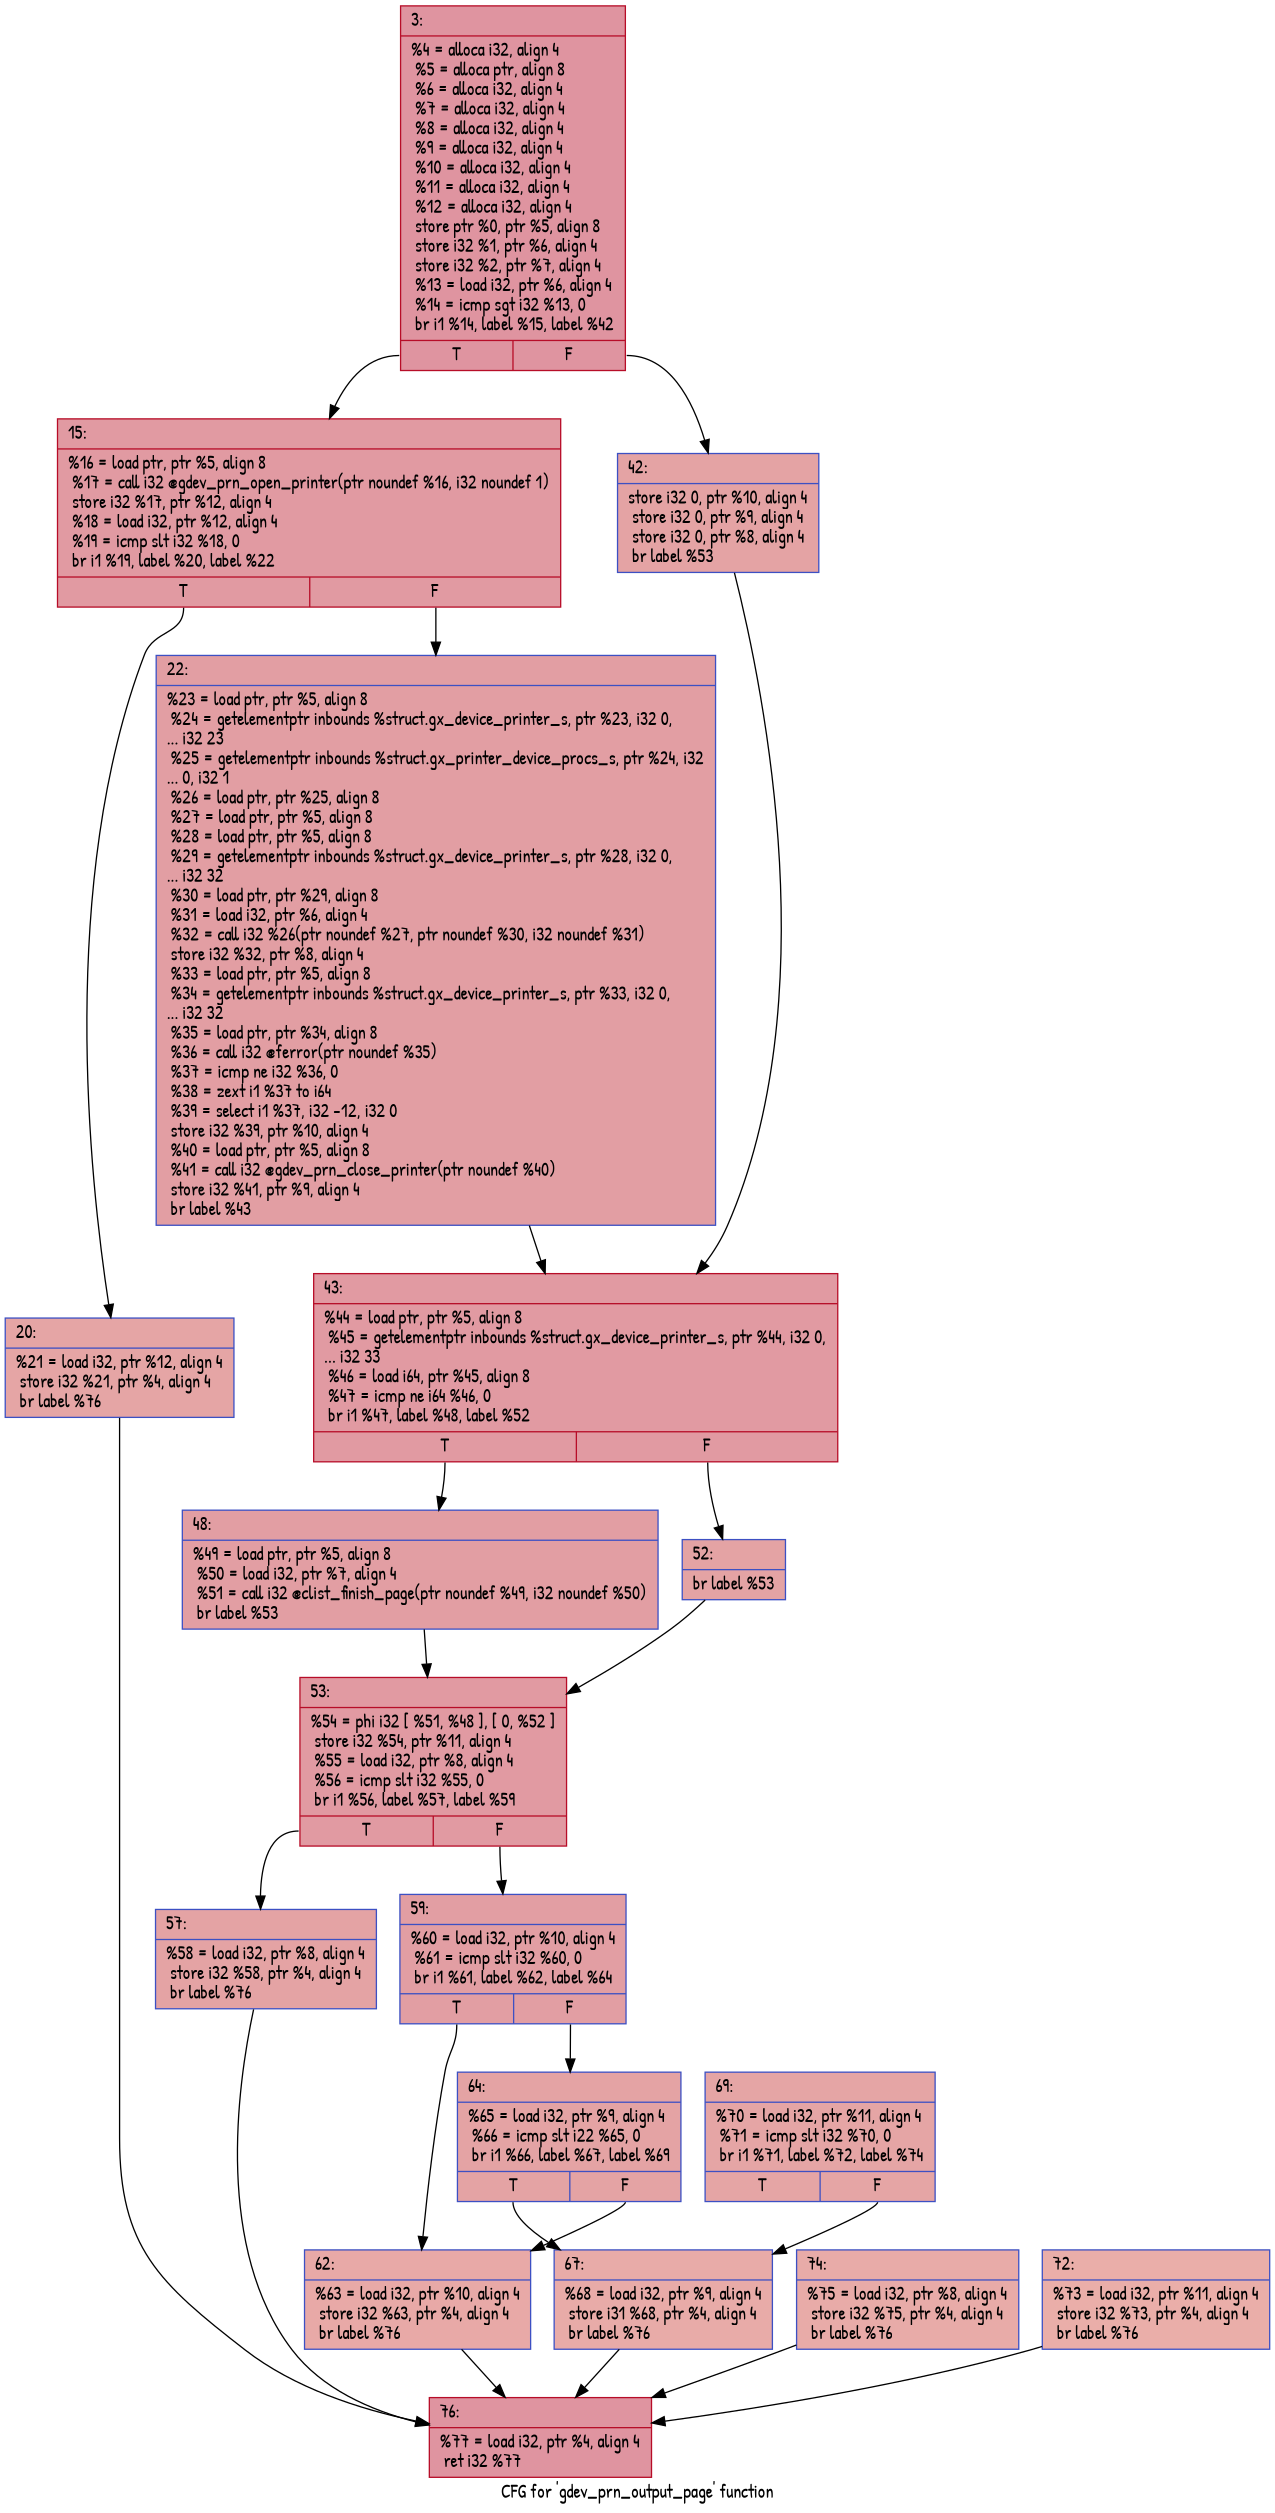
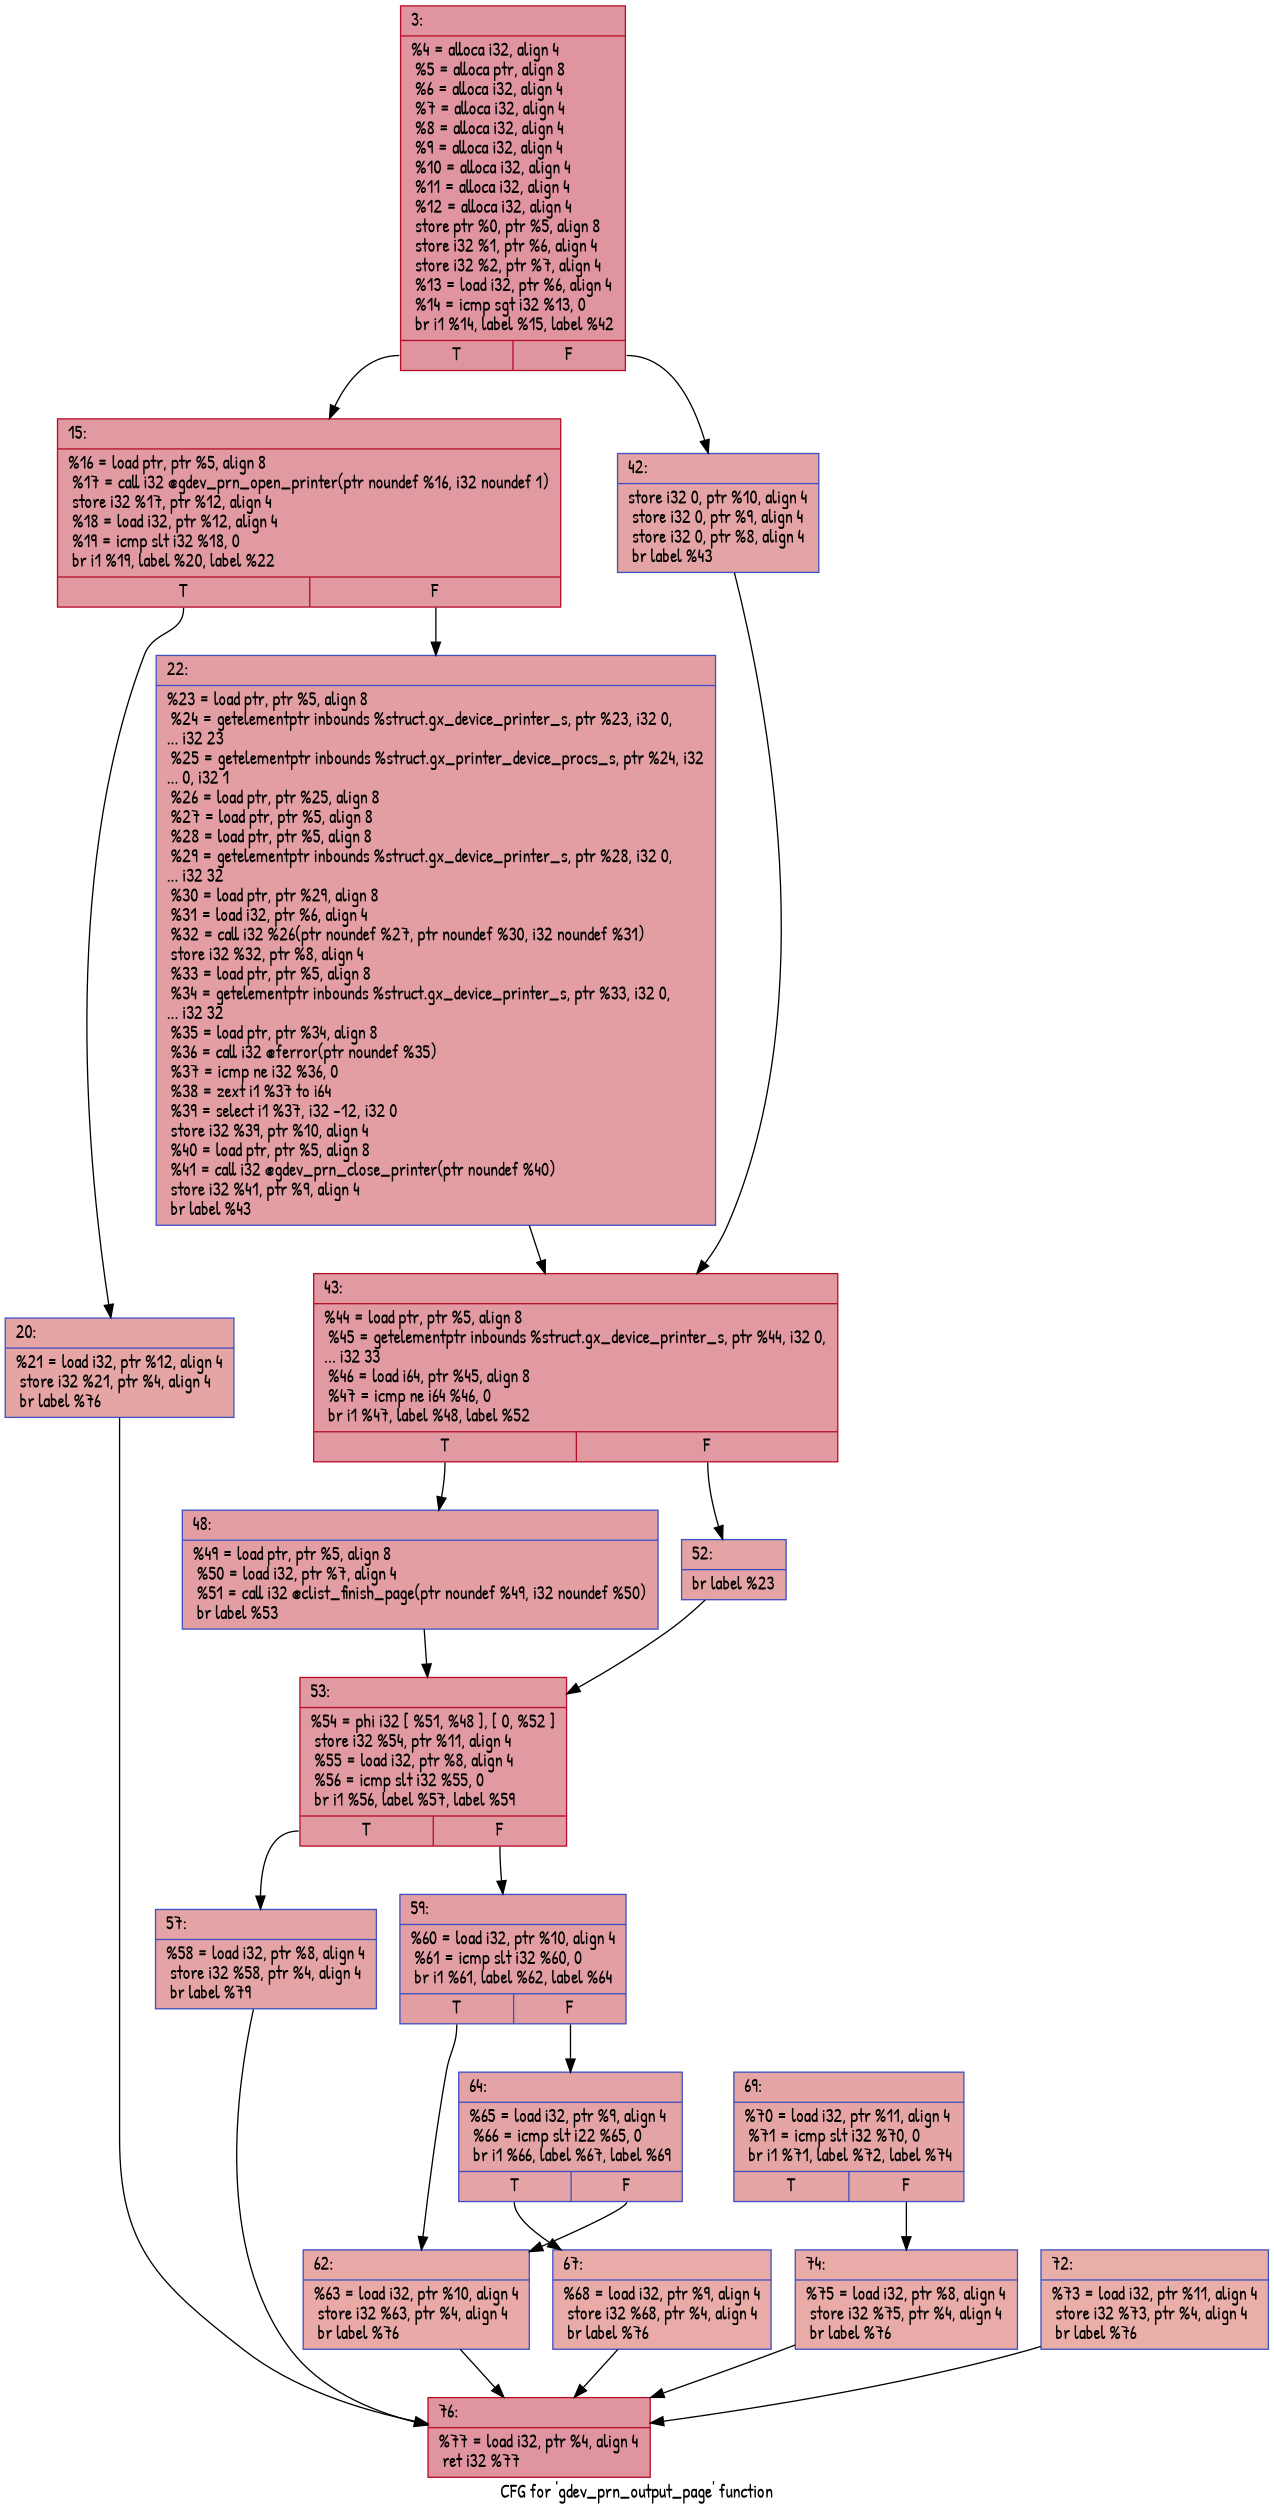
(671, 557) -> (670, 557)
(734, 1584) -> (734, 1584)
(209, 1993) -> (209, 1993)
(833, 2228) -> (906, 2219)
(661, 2314) -> (661, 2314)
